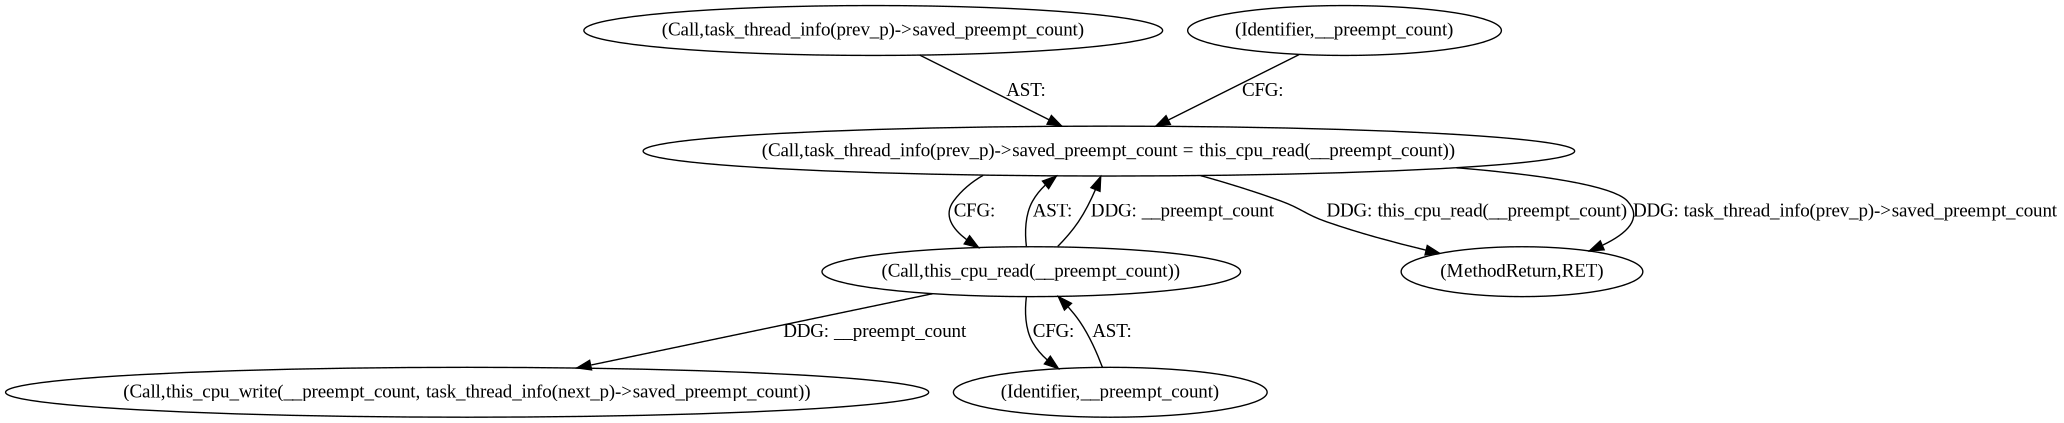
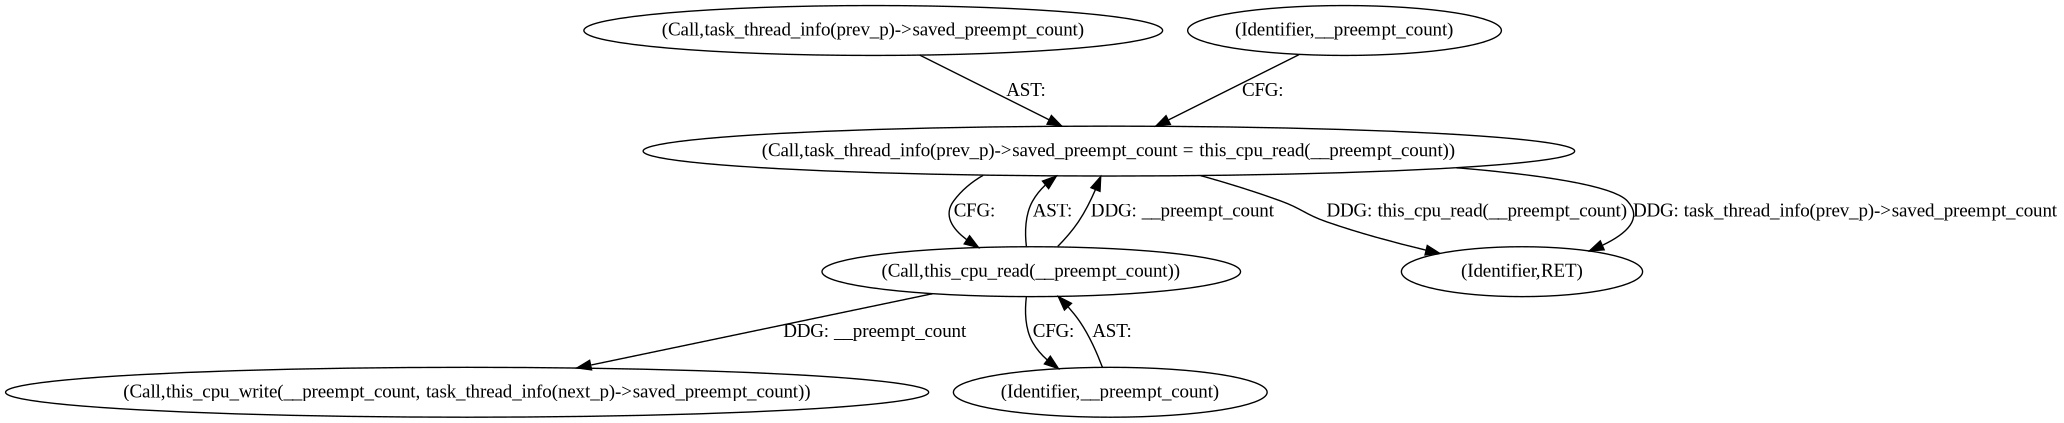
(1522, 272) -> (1522, 272)
